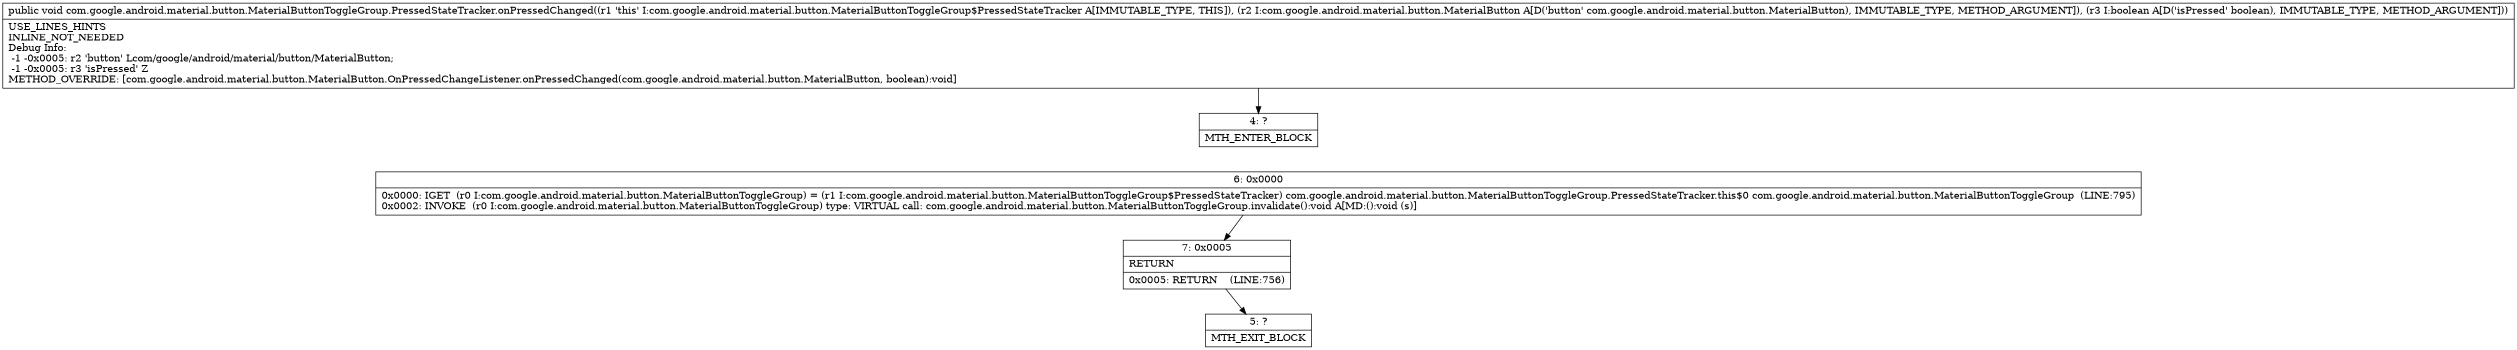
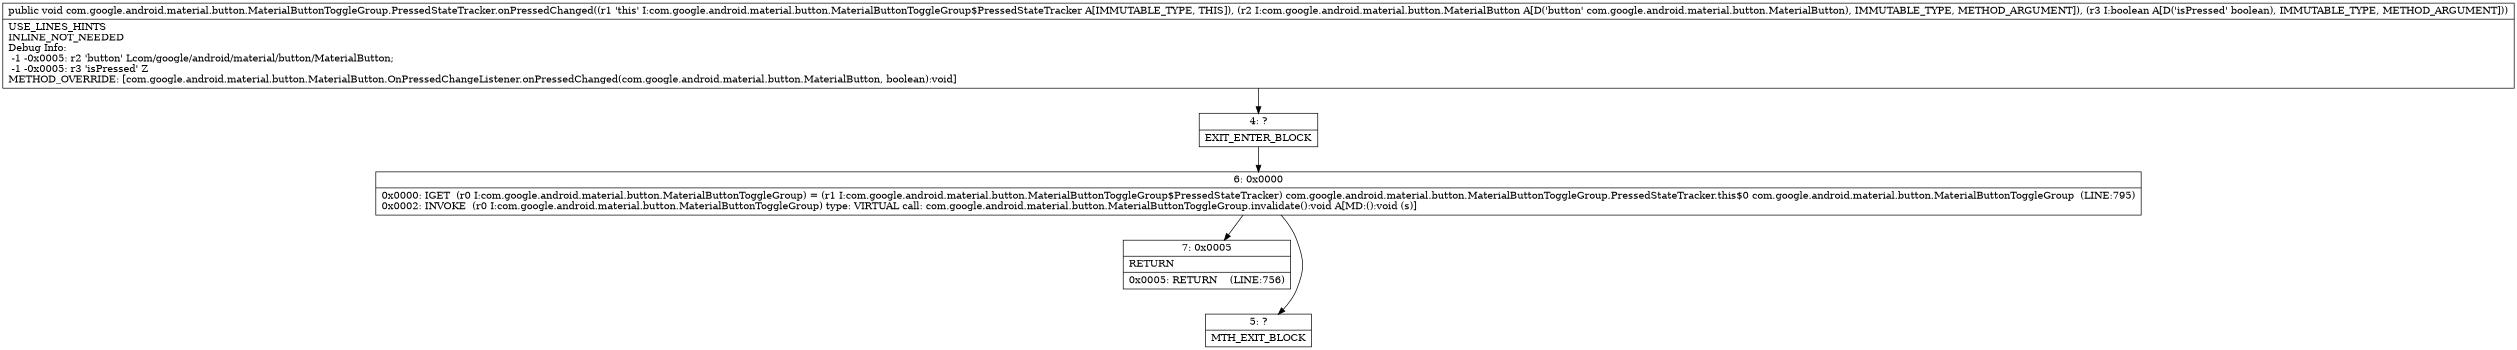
(1258, 138) -> (1258, 138)
none -> (1258, 156)
(1234, 299) -> (1302, 262)
